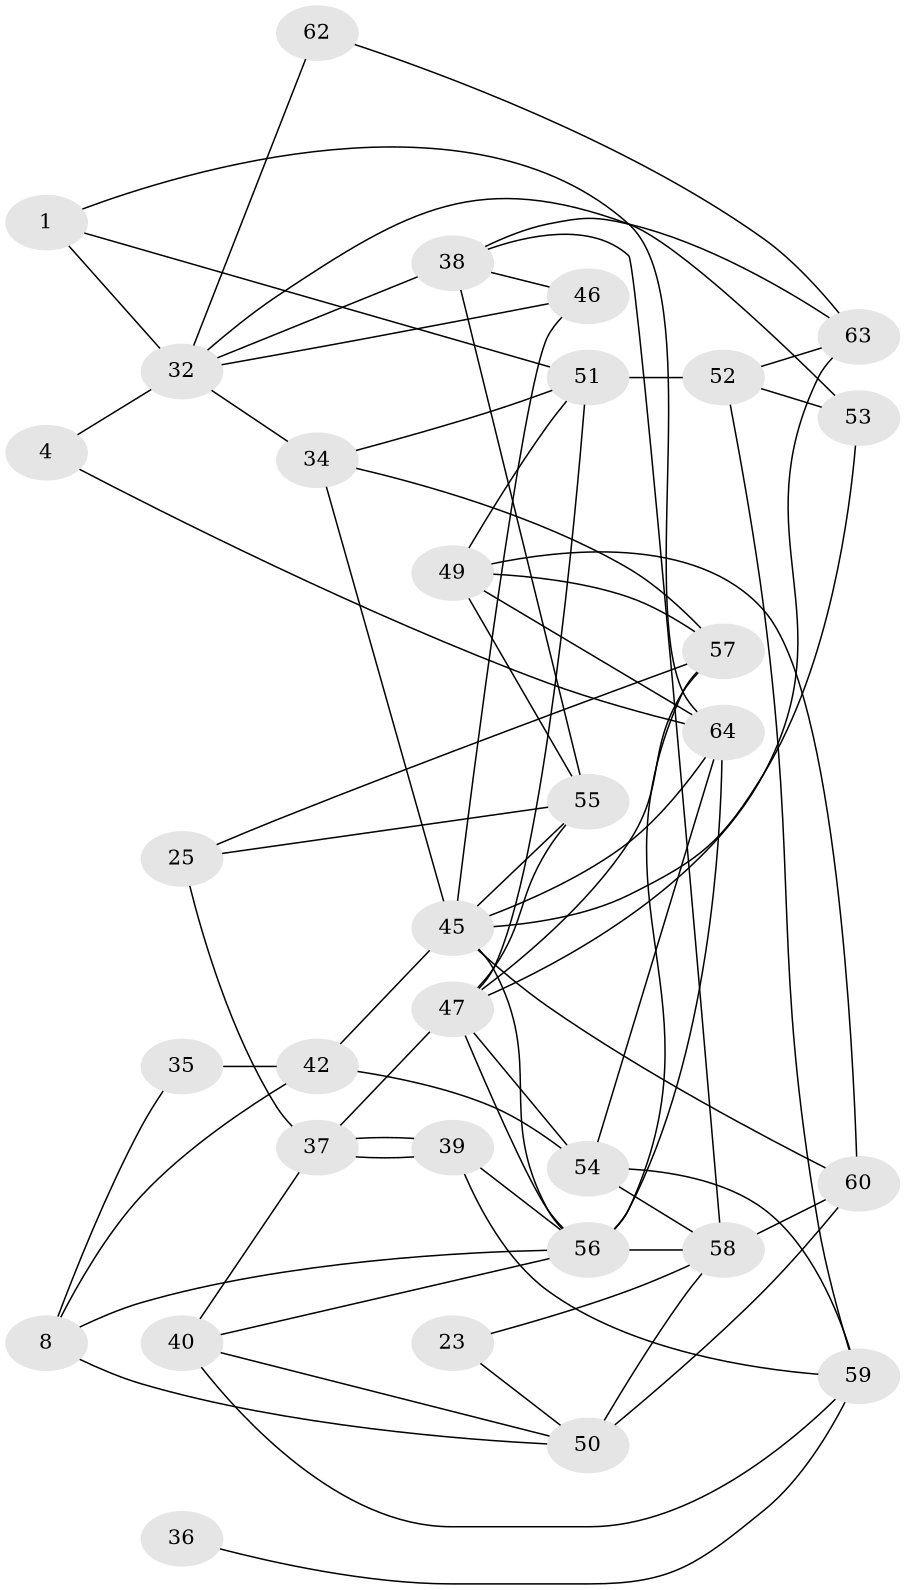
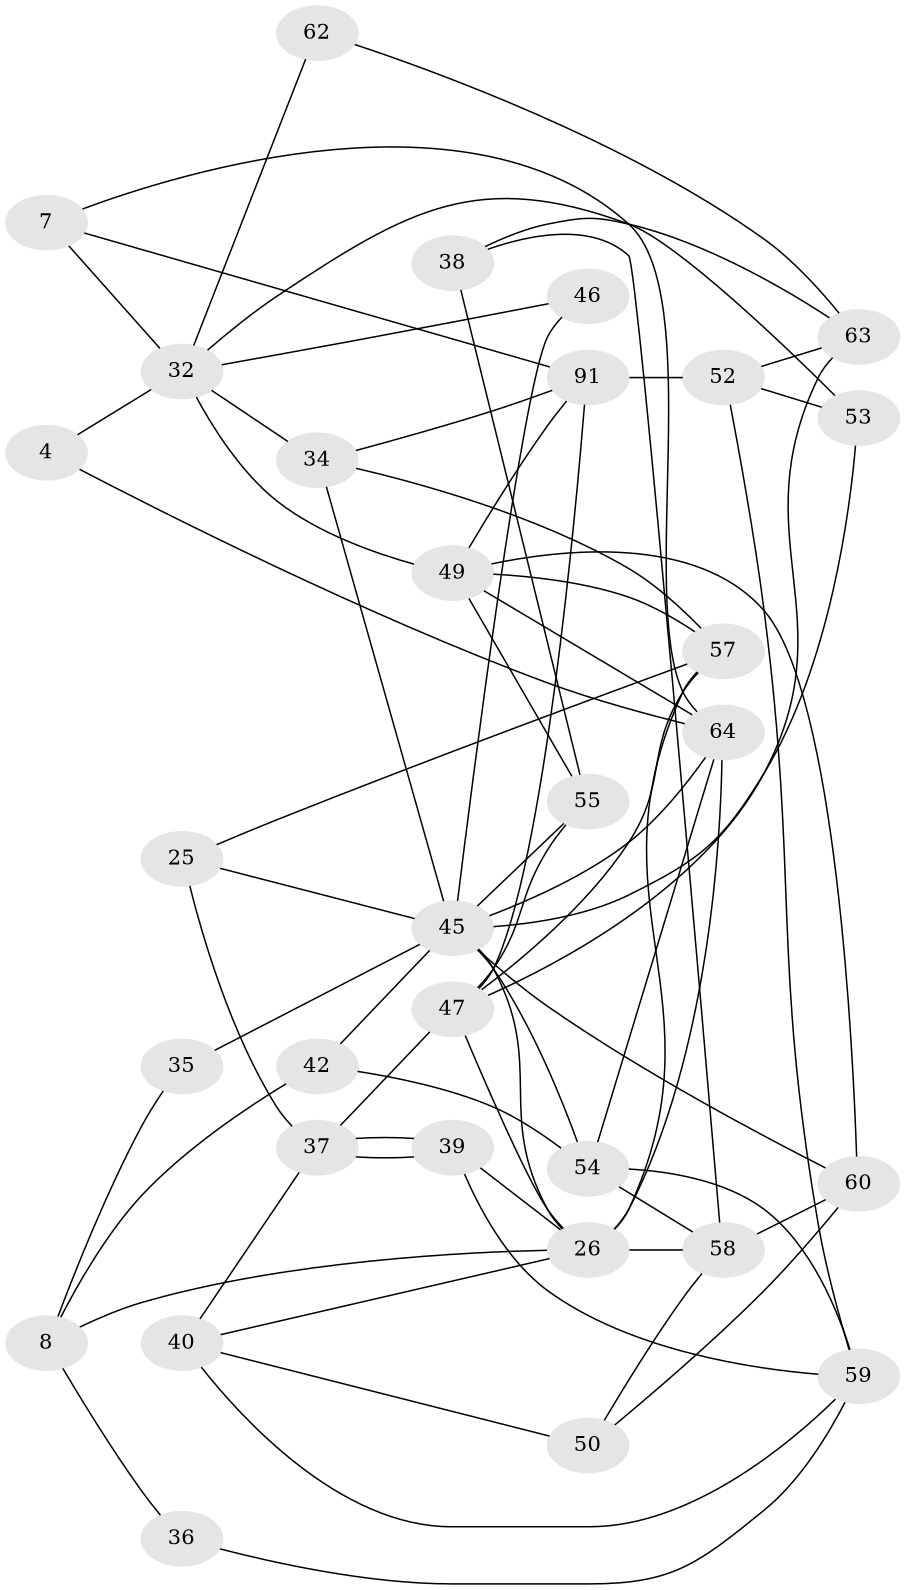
(47, 223) -> (47, 223)
(520, 280) -> none
(318, 317) -> (285, 507)
(588, 378) -> (588, 378)
(385, 830) -> (317, 893)
(243, 1066) -> (317, 997)
(511, 1078) -> (535, 1042)
(588, 1250) -> (588, 1250)
(453, 1343) -> none
(310, 1420) -> (109, 1443)
